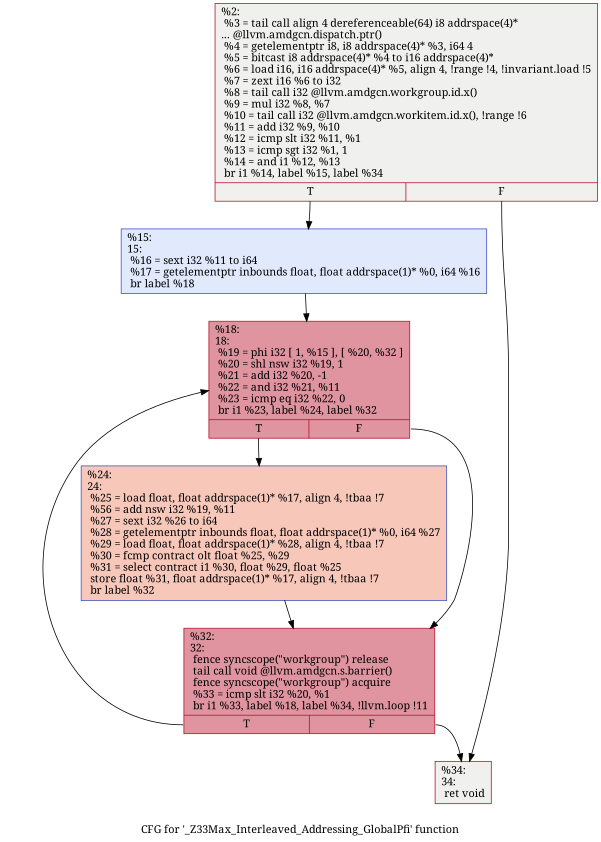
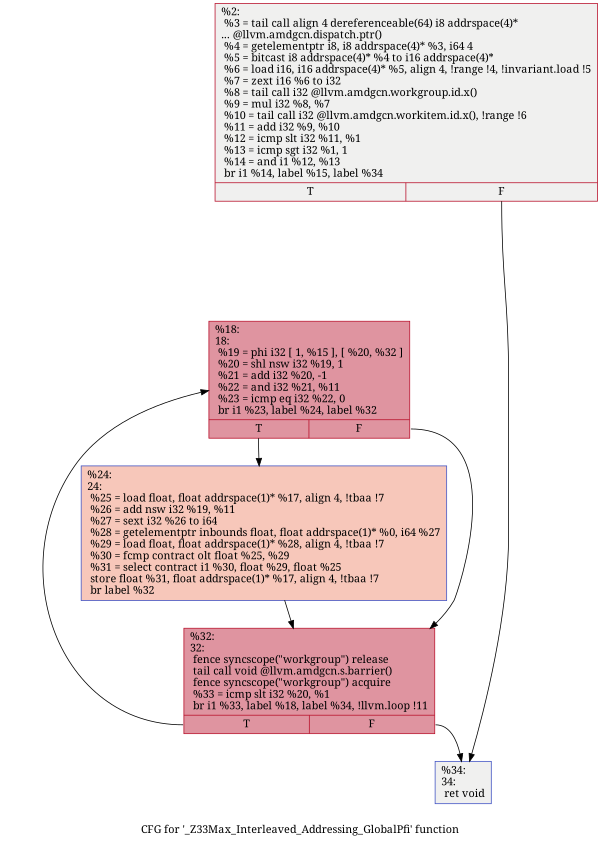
(304, 261) -> none
(162, 510) -> (162, 510)
(463, 783) -> (463, 783)
